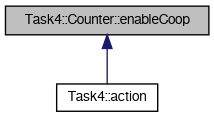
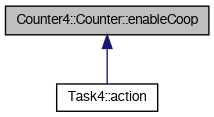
(107, 20) -> (107, 20)
